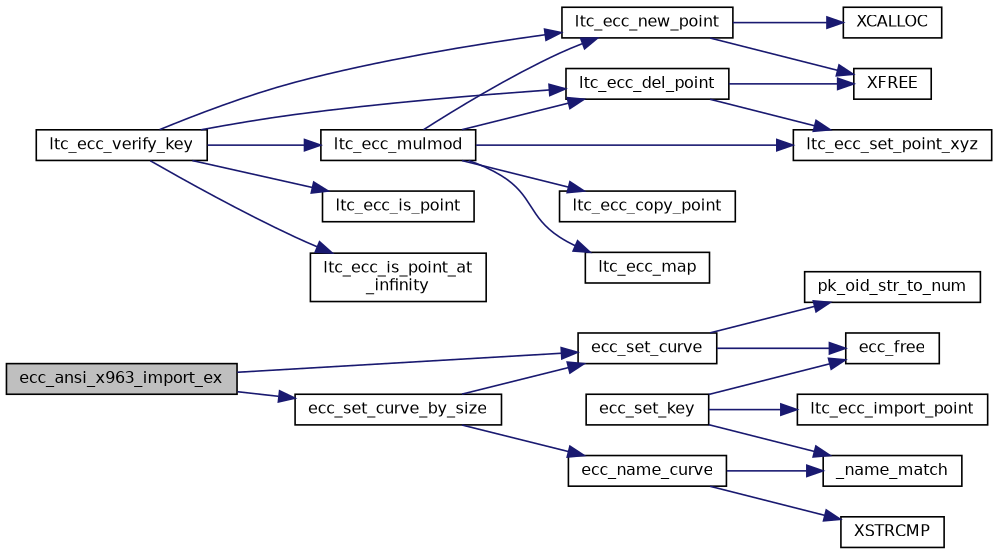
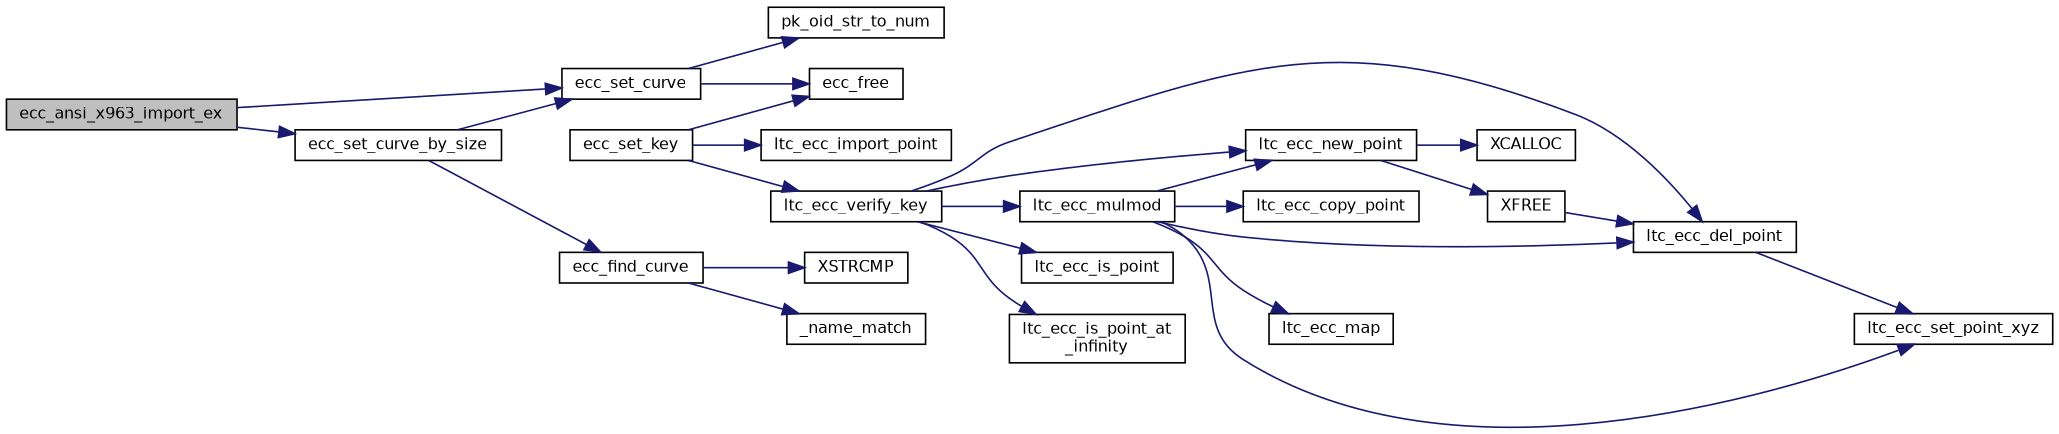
(783, 84) -> (1591, 217)
(762, 438) -> (736, 174)
(647, 471) -> (631, 268)
